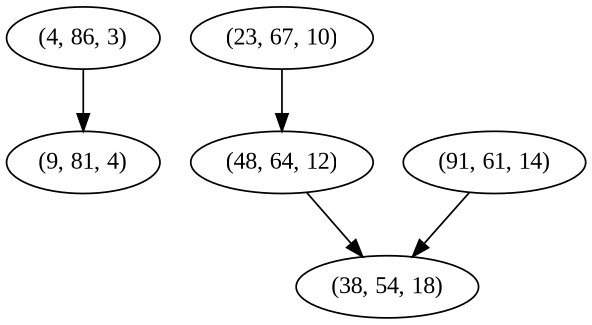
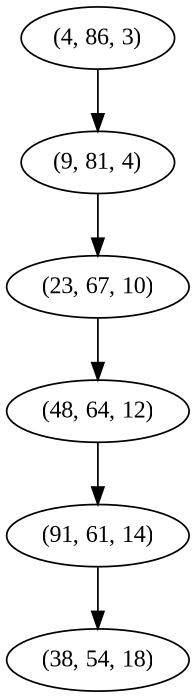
none -> (98, 216)
(329, 218) -> (98, 465)
